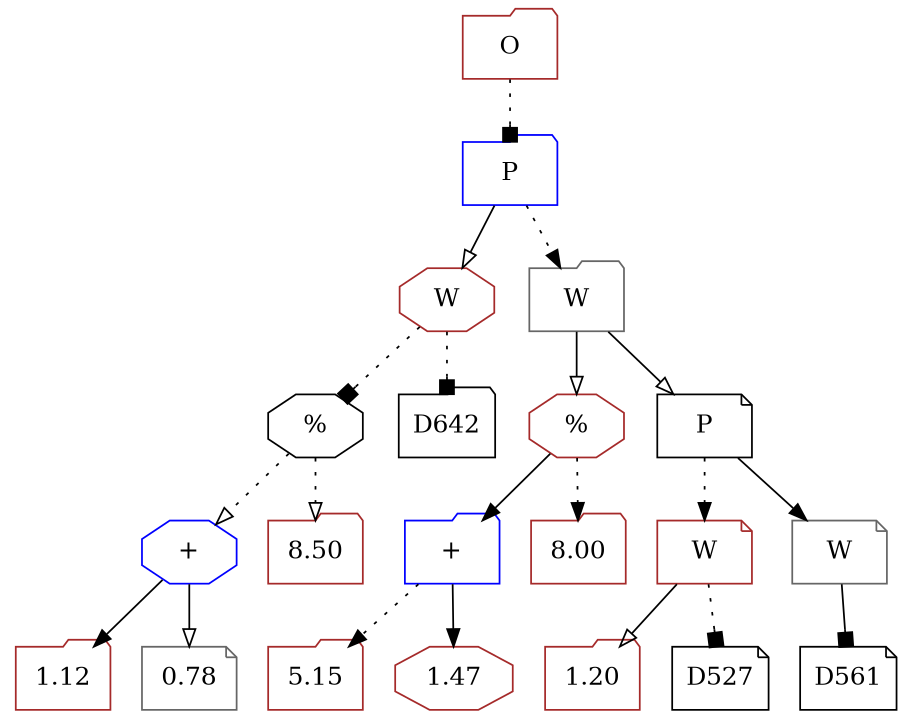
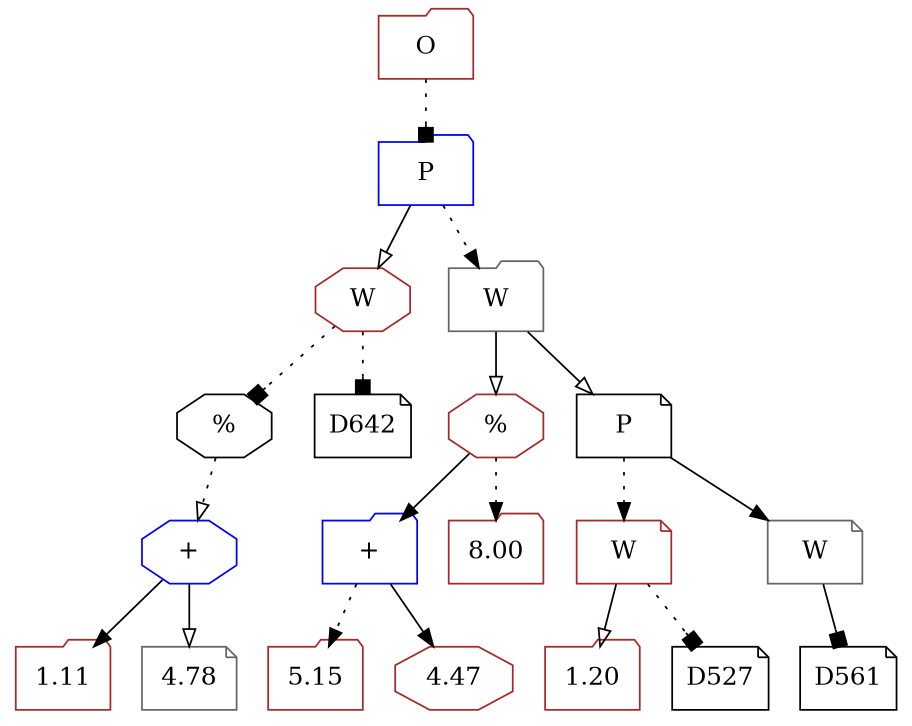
(447, 426) -> (363, 426)
(316, 552) -> none
(63, 678) -> (63, 678)
(189, 678) -> (189, 678)
(454, 678) -> (454, 678)
